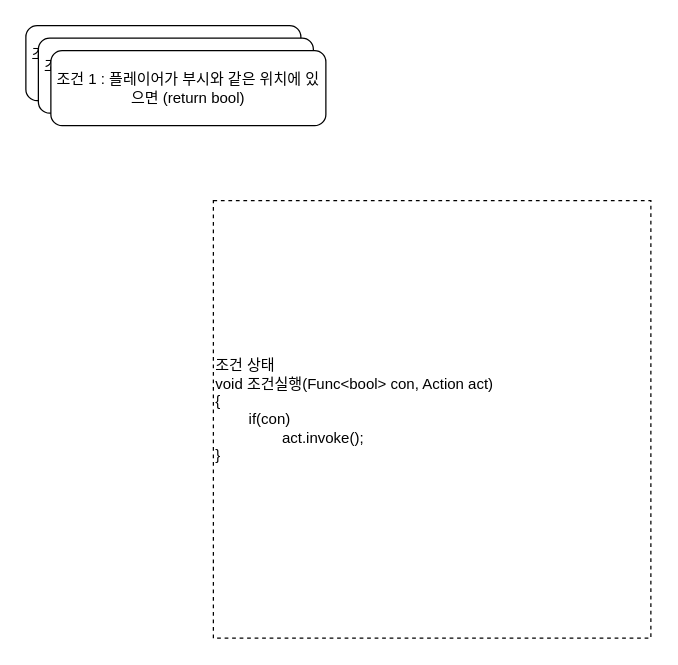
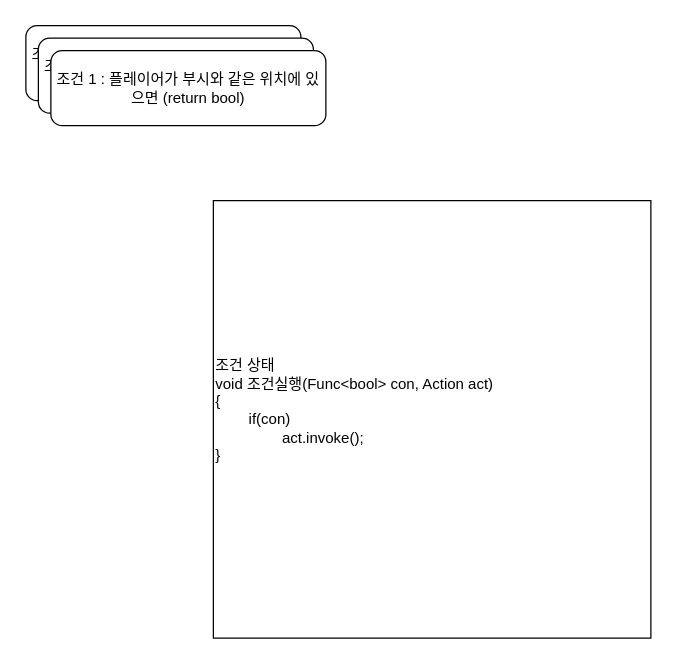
(432, 419) -> (432, 419)
